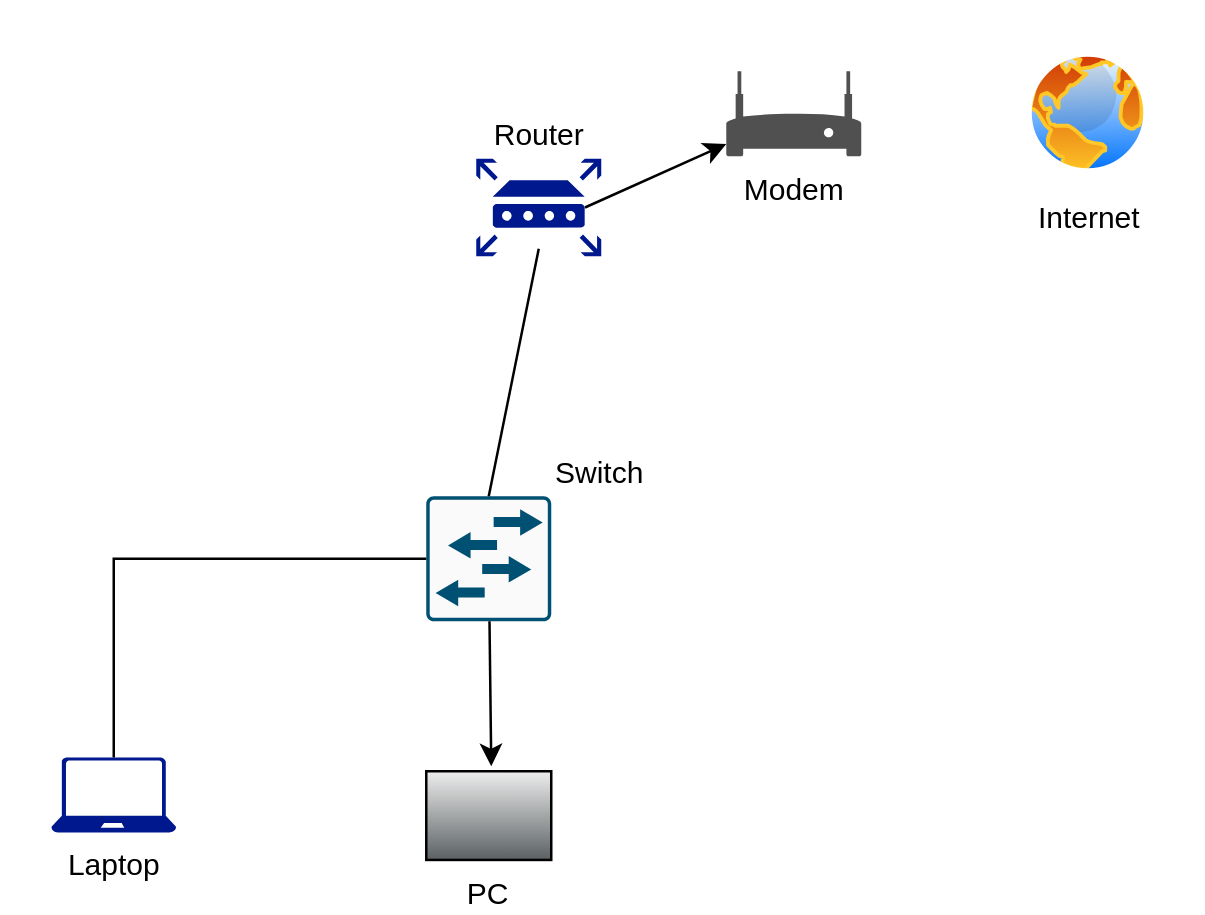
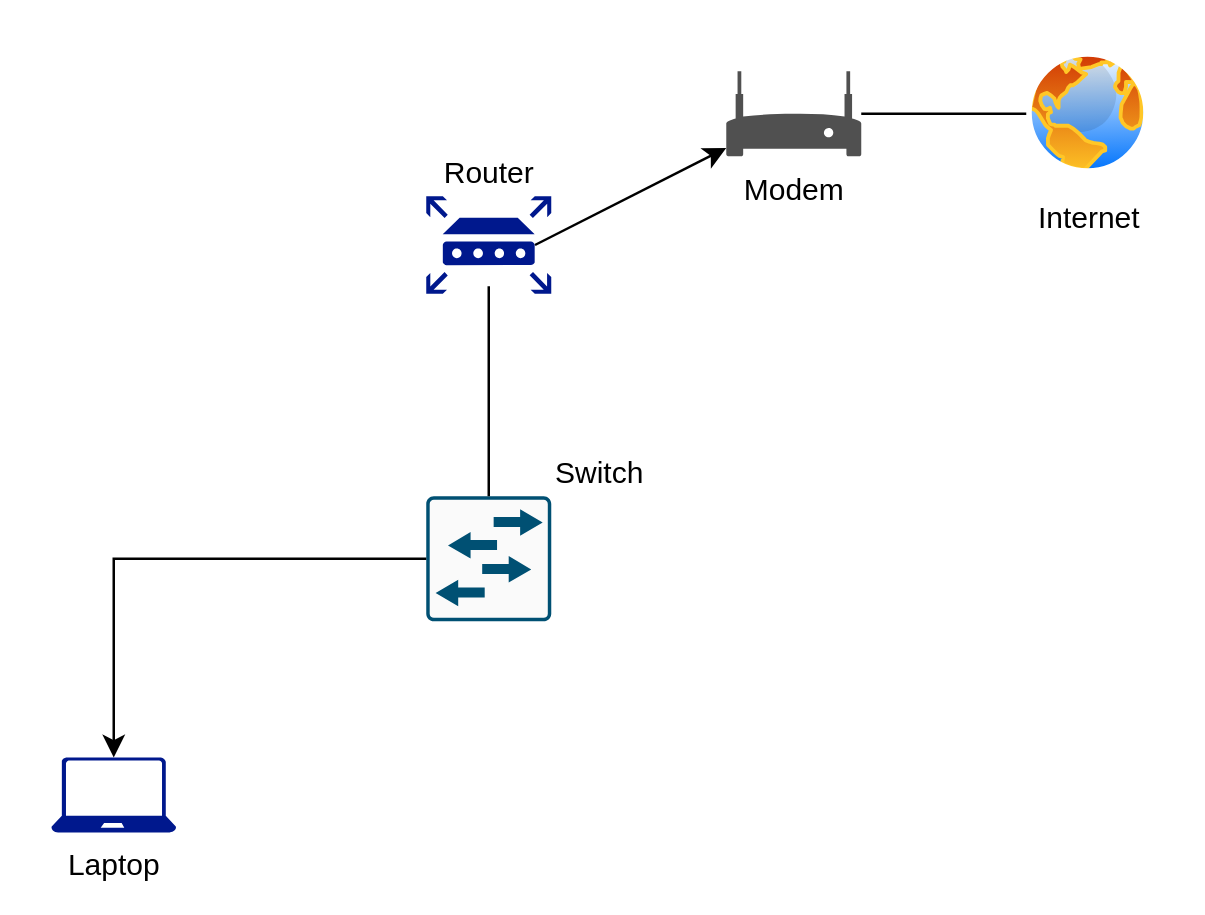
none -> (943, 114)
(539, 208) -> (489, 245)
(490, 685) -> none
(114, 747) -> (114, 739)
(489, 816) -> none
